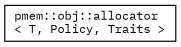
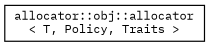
(90, 23) -> (105, 23)
